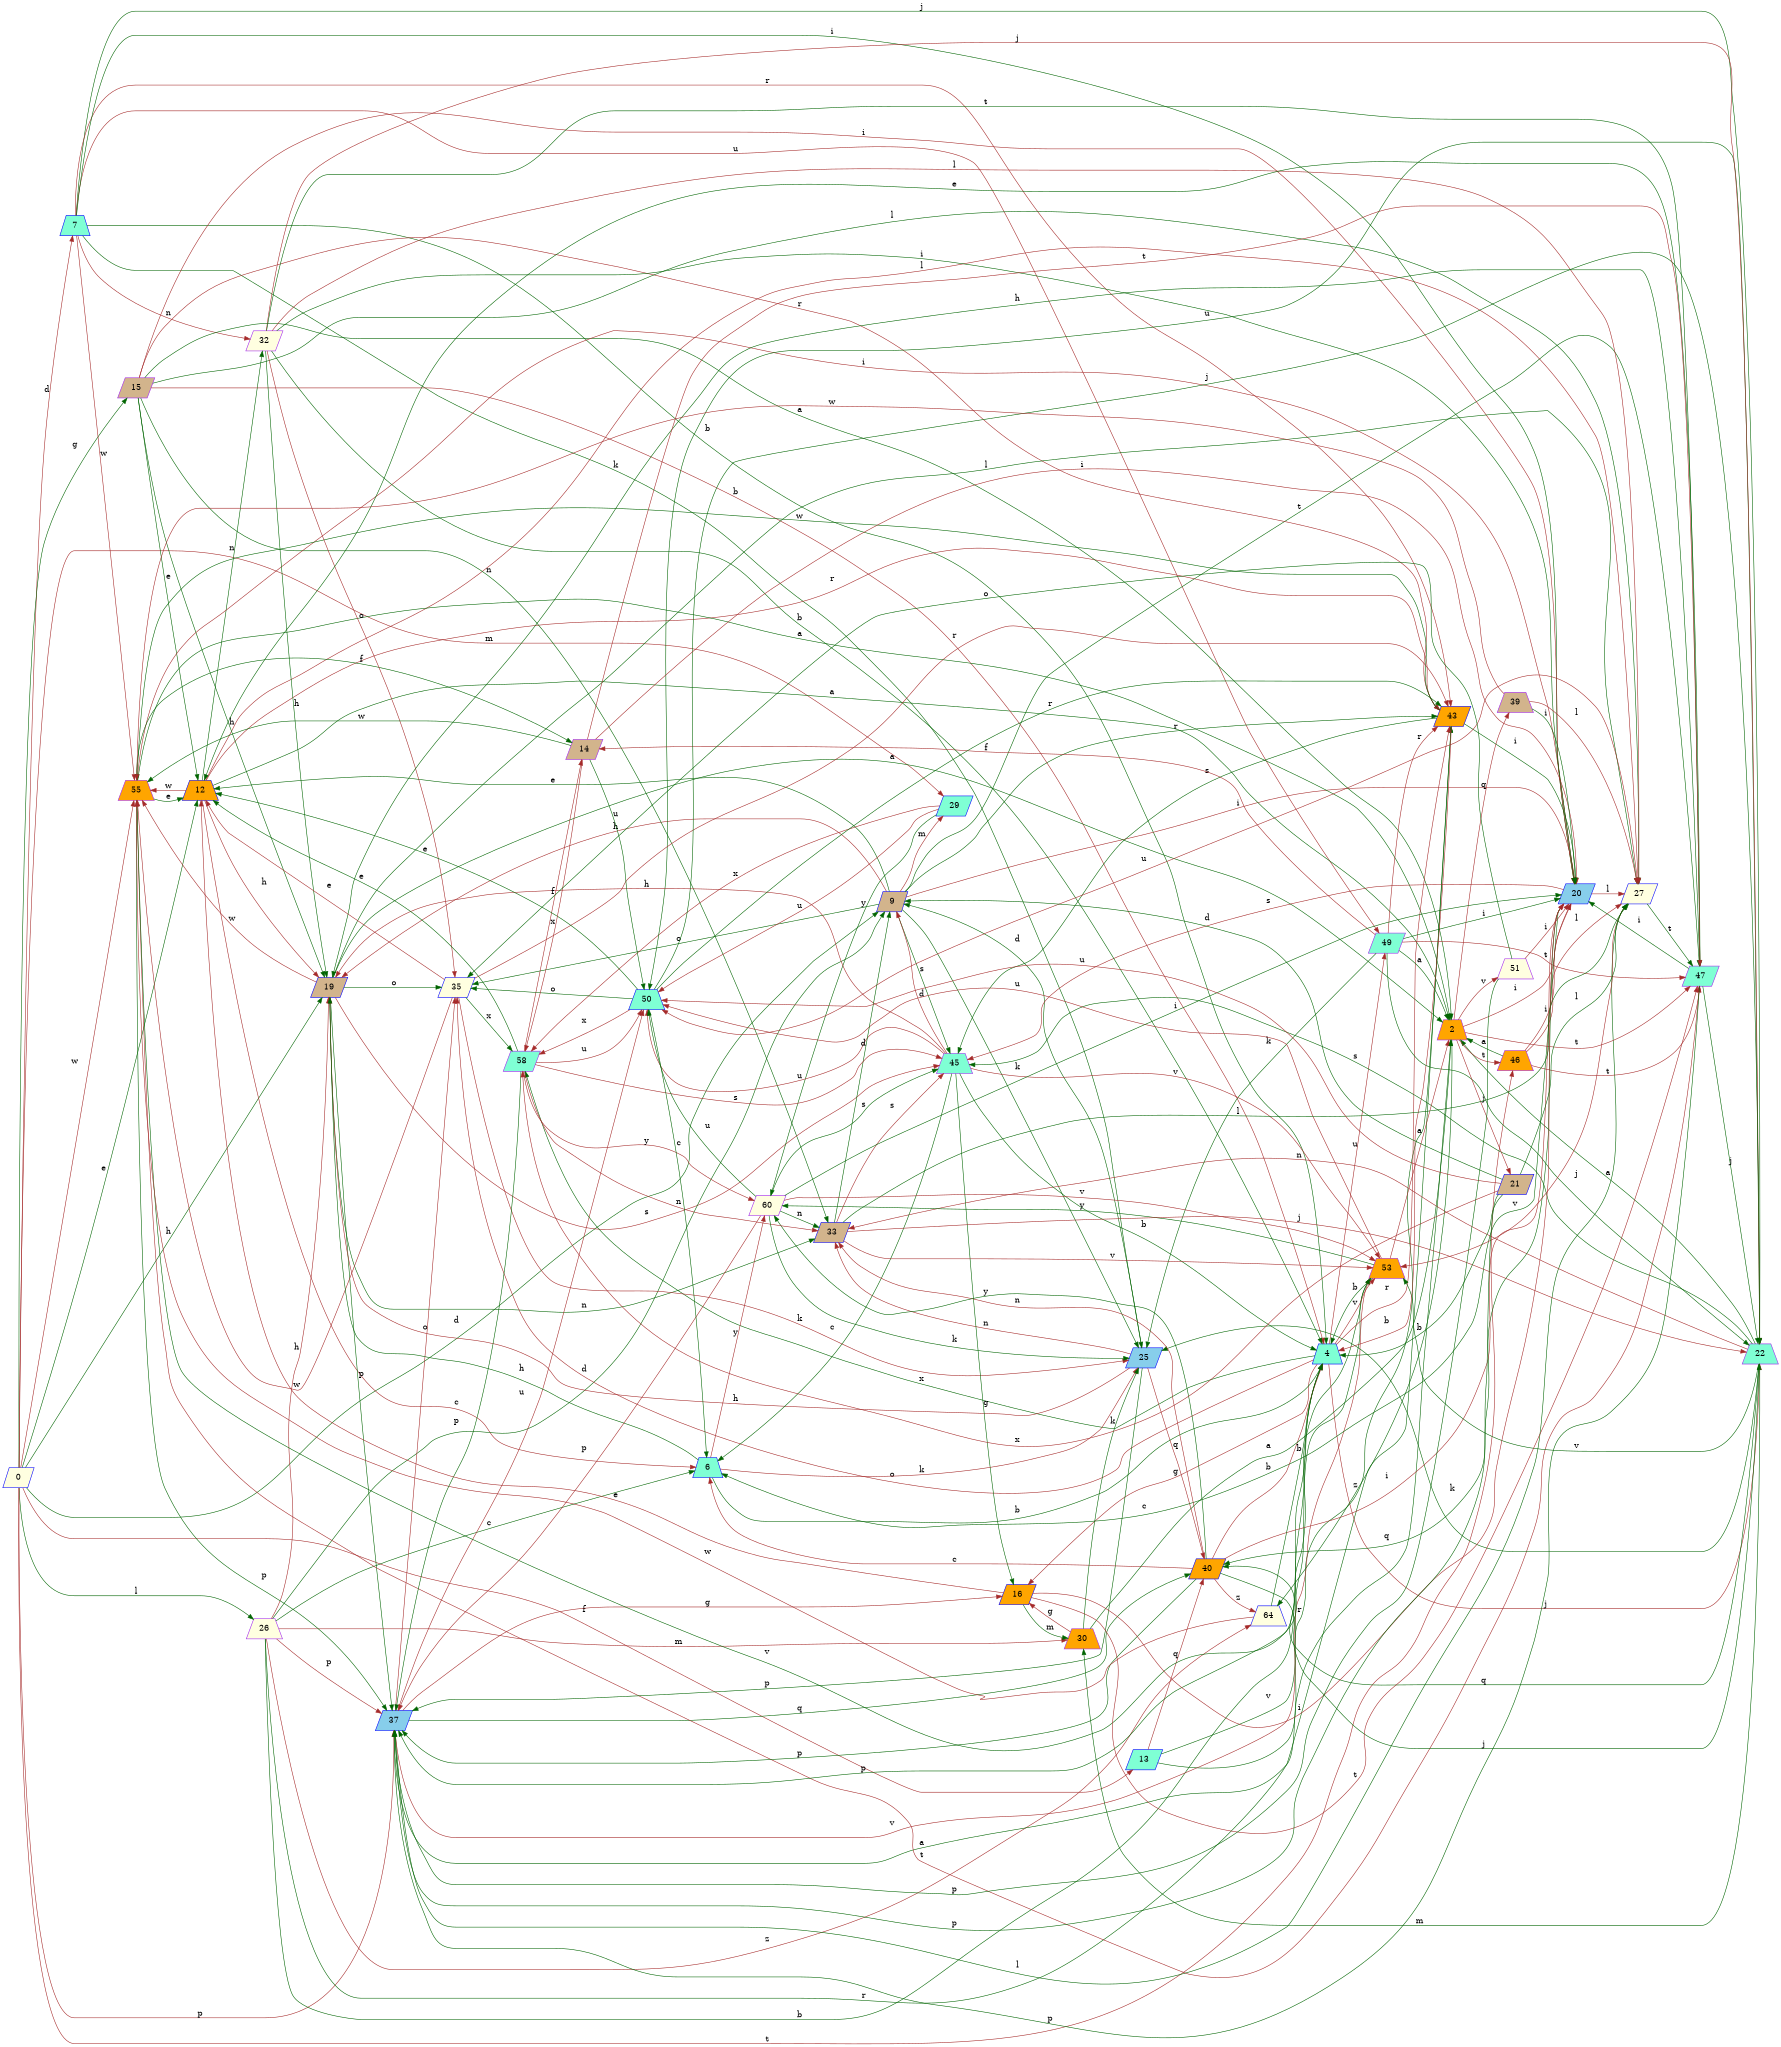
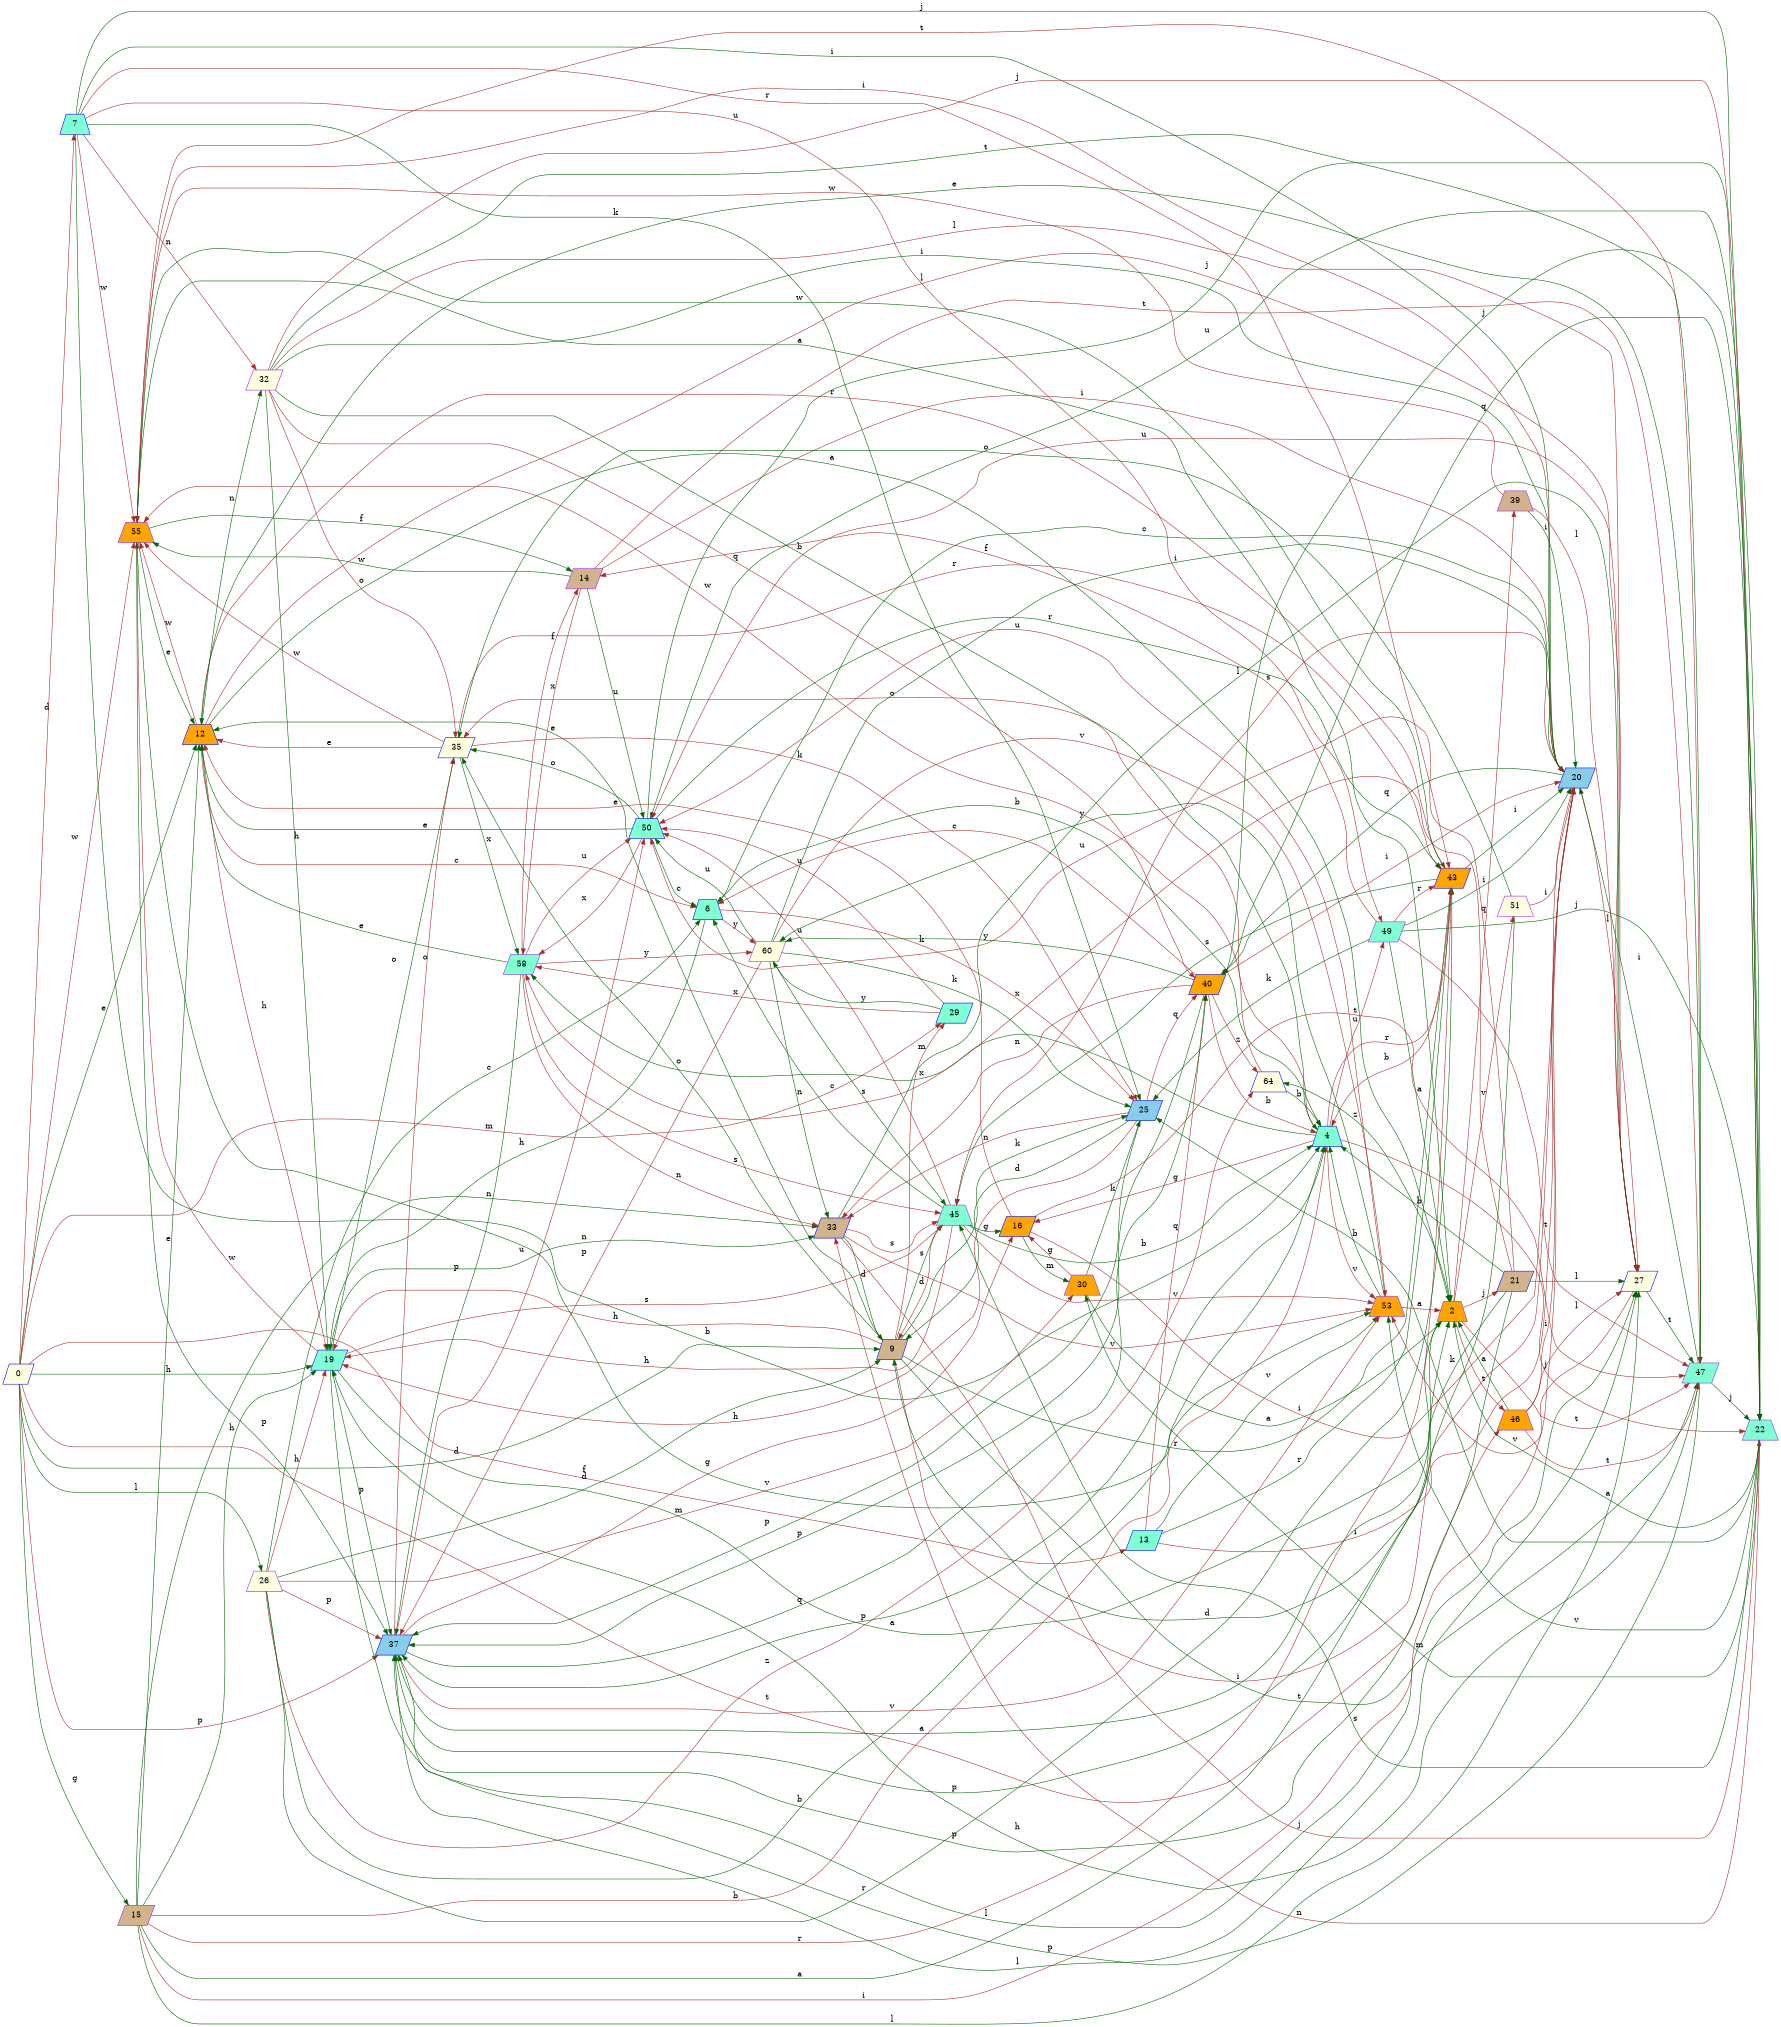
none -> (784, 591)
(329, 987) -> (329, 1360)
(1540, 988) -> (1537, 1304)
